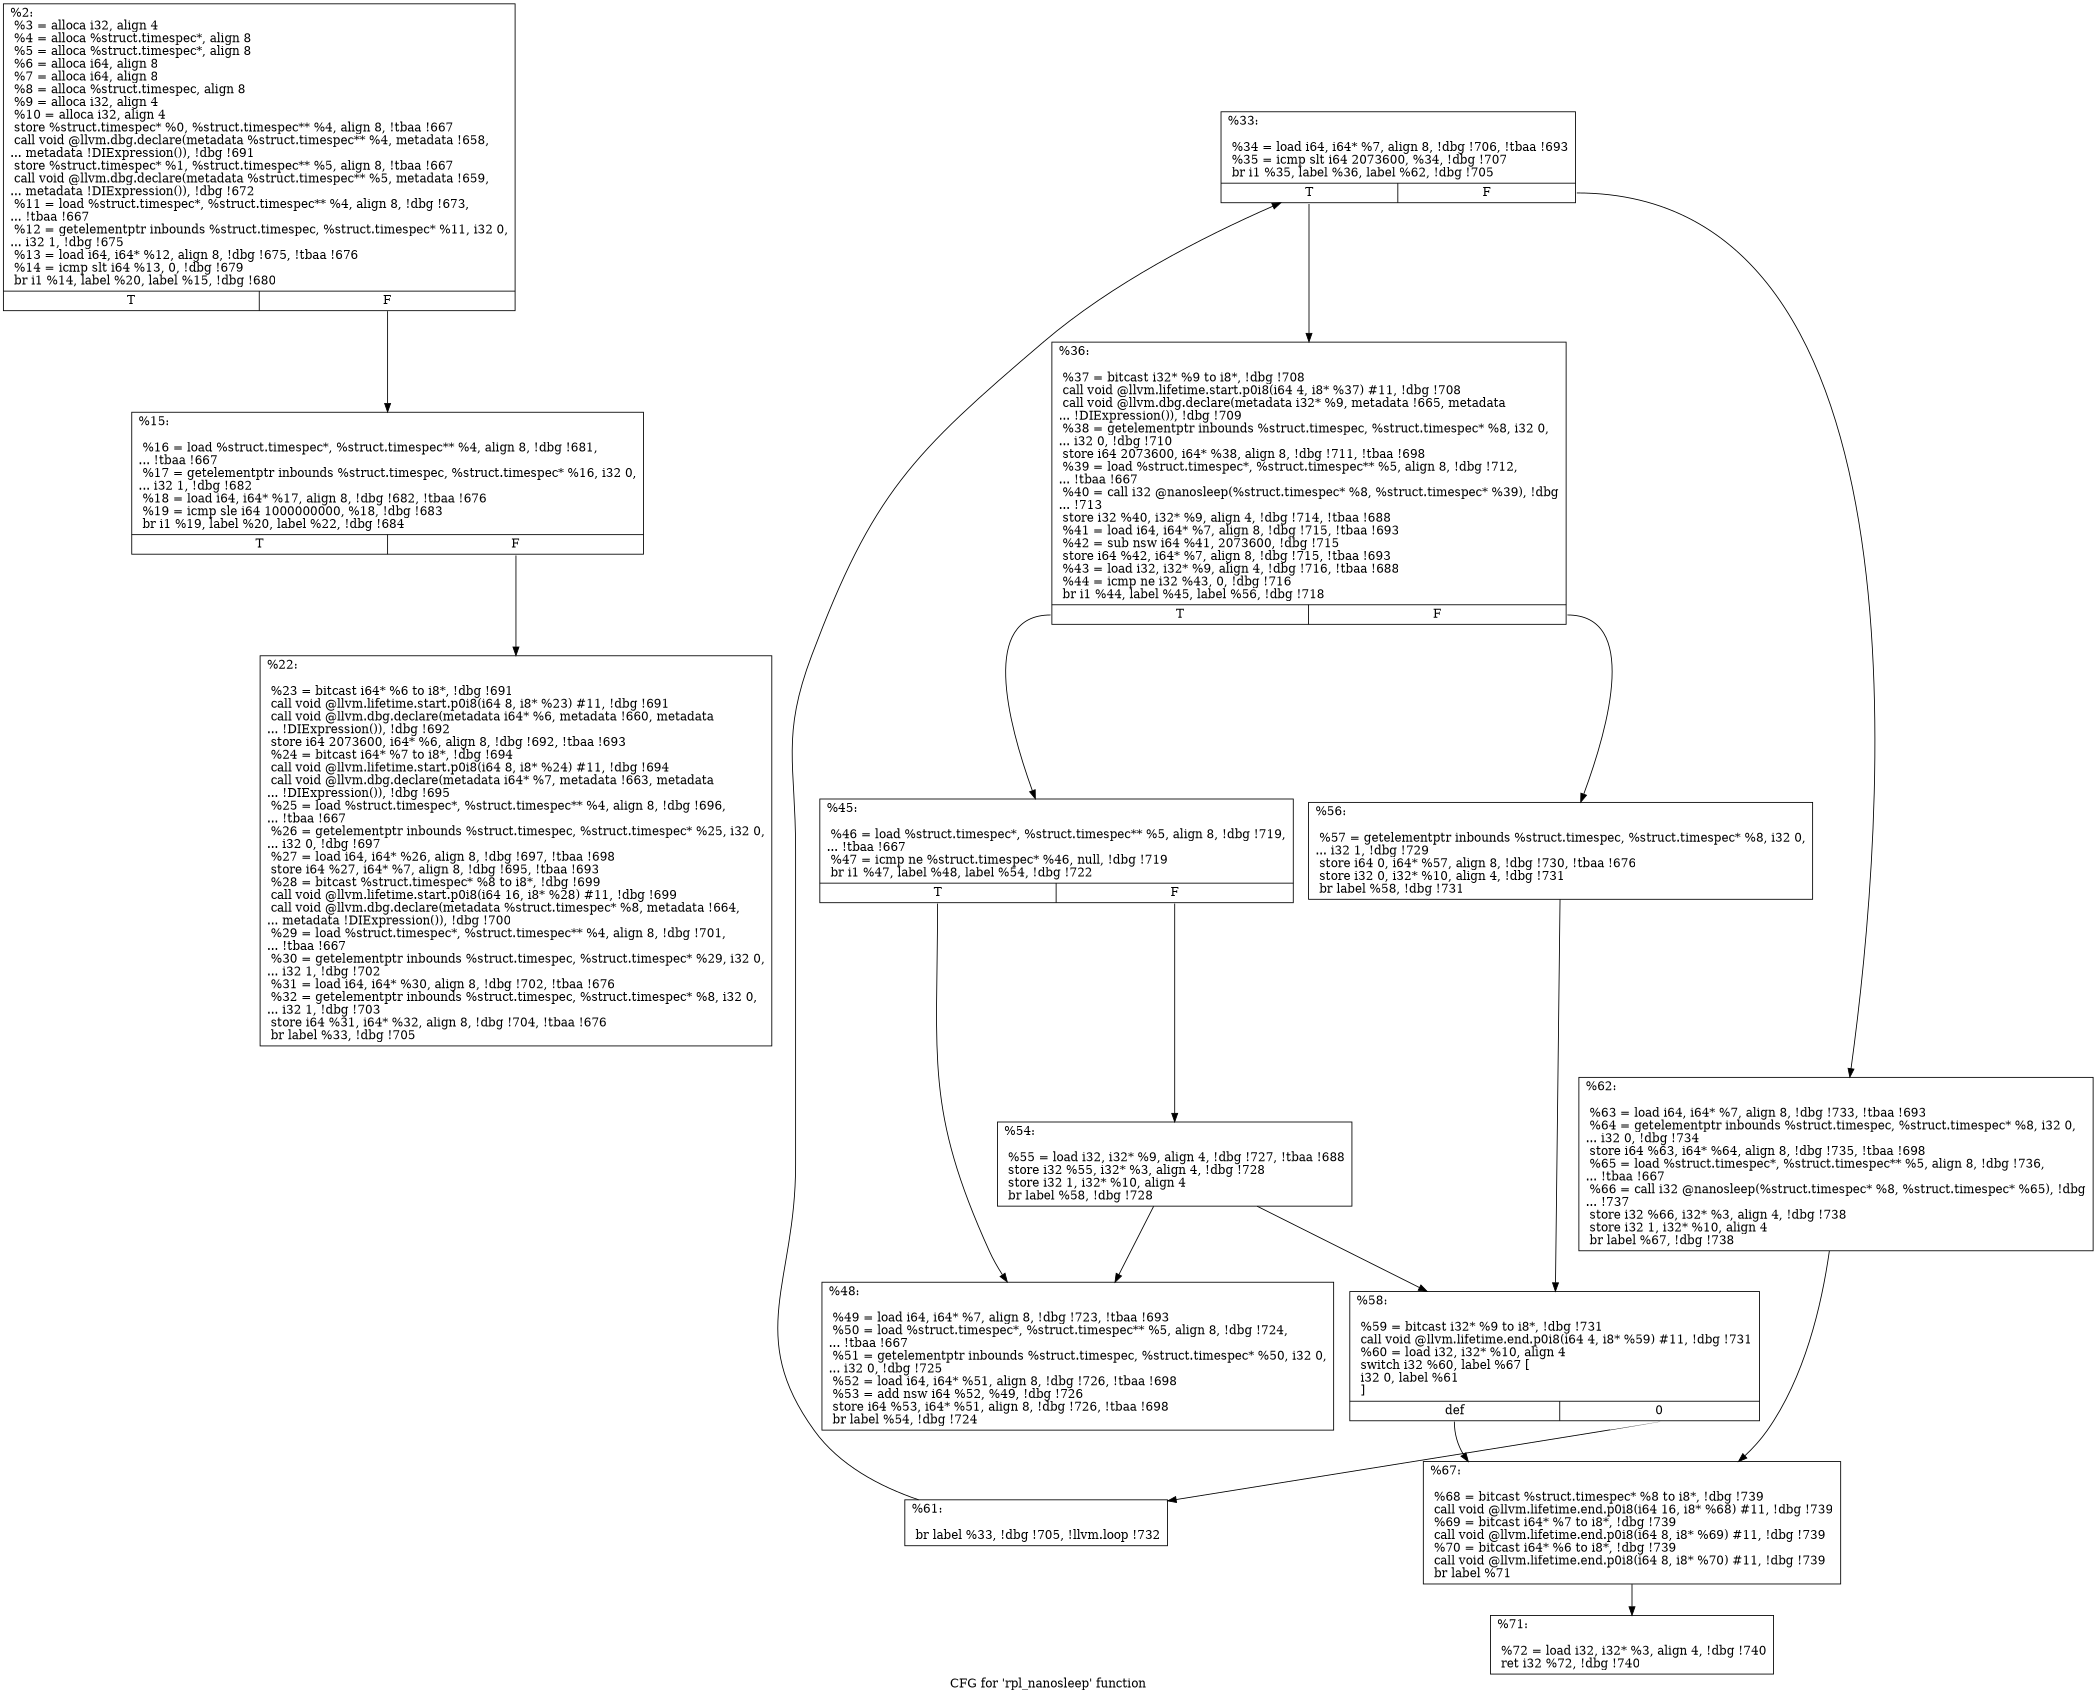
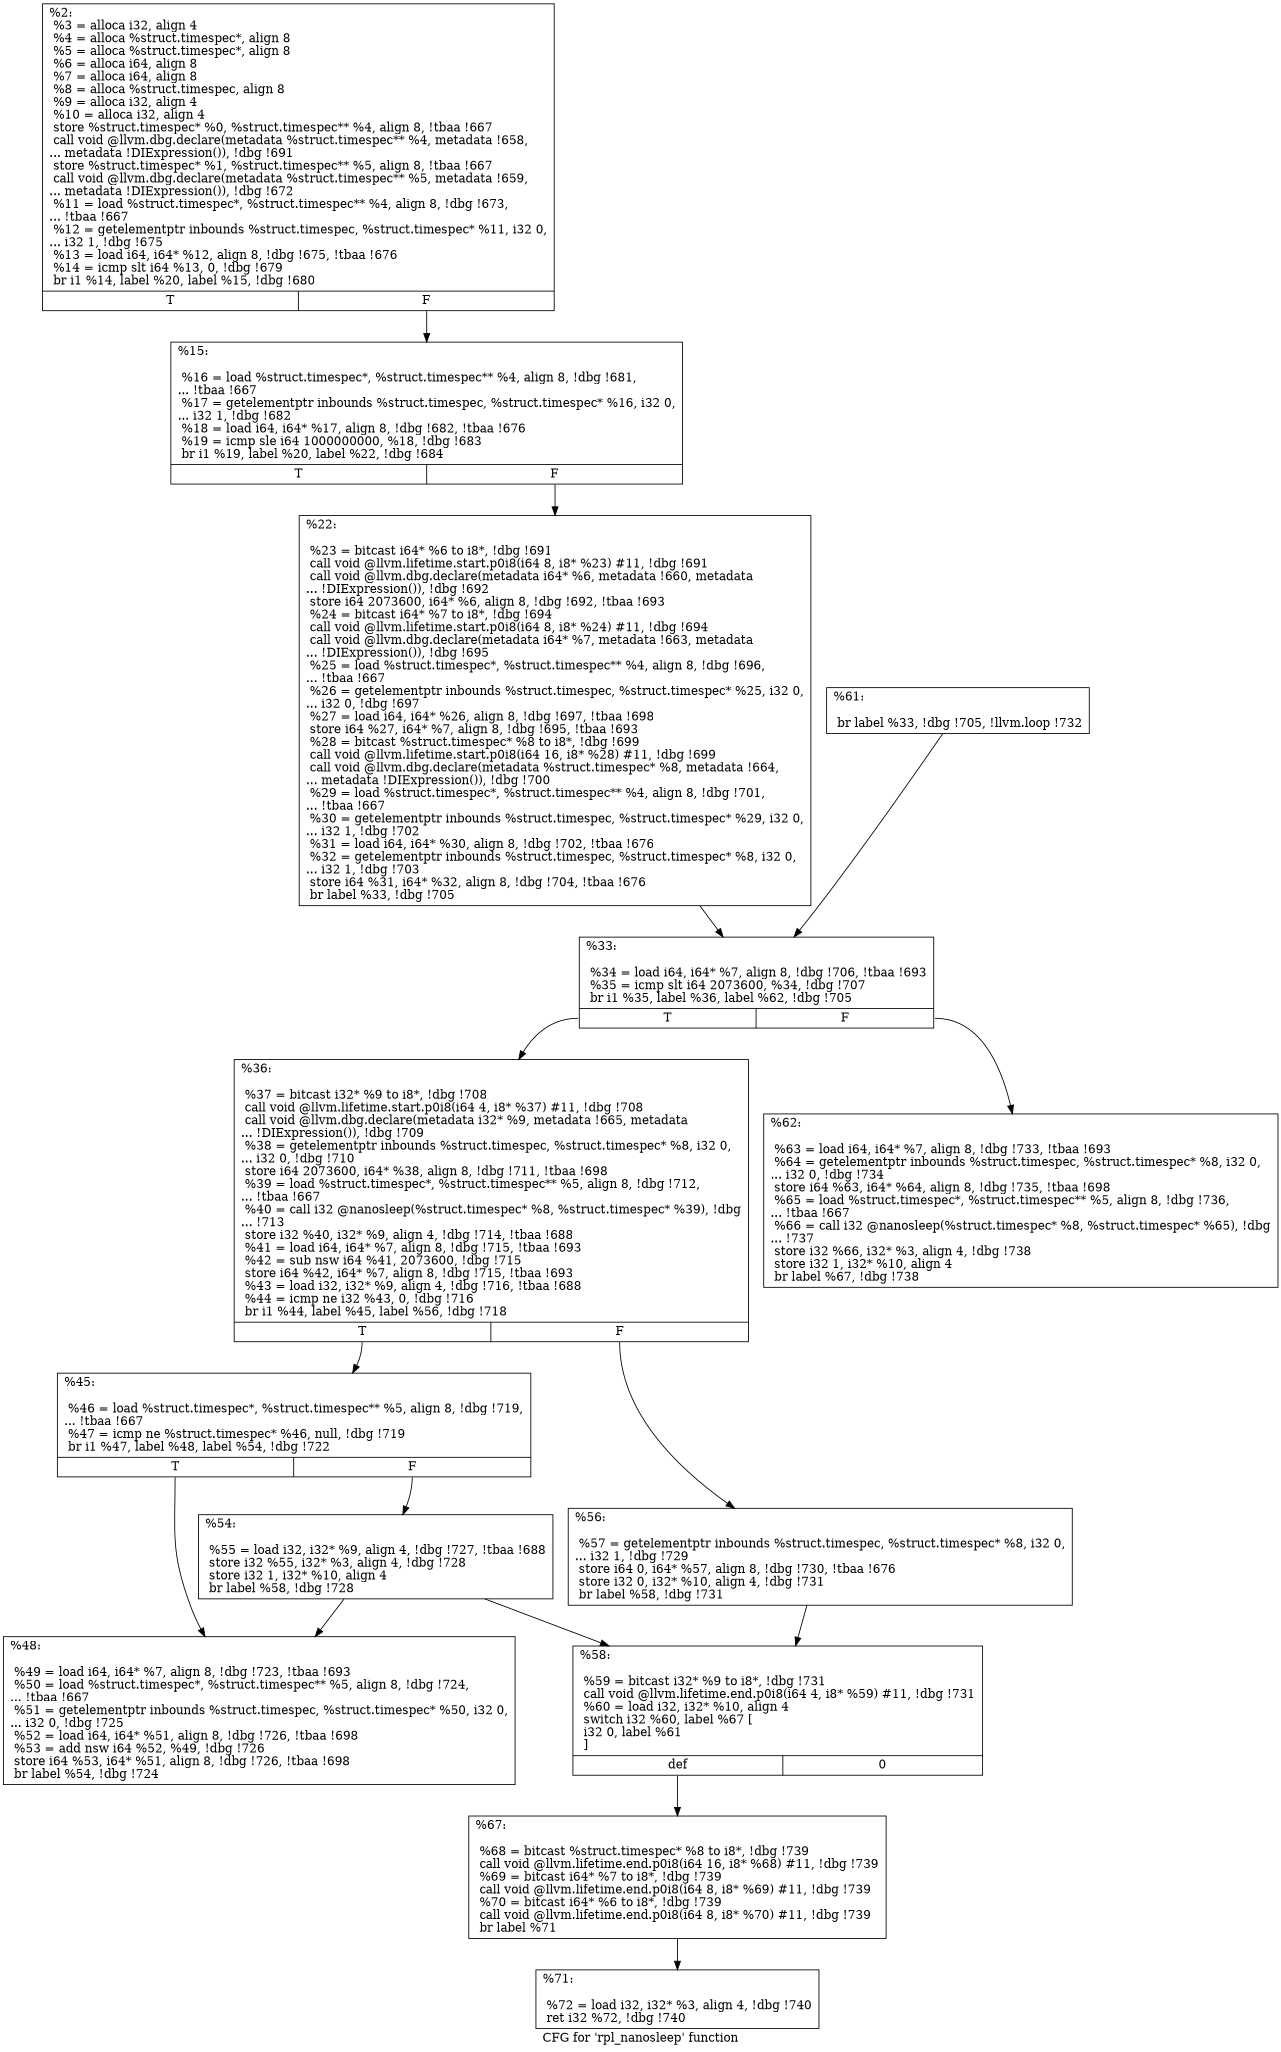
none -> (709, 918)
(1803, 1360) -> none
(1418, 1461) -> none
